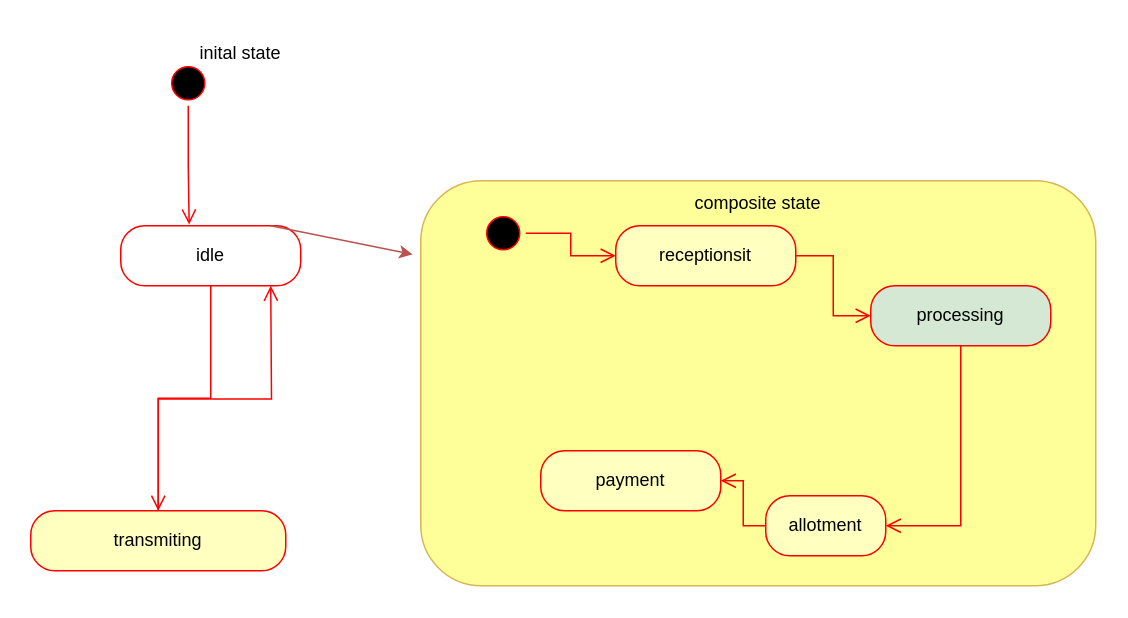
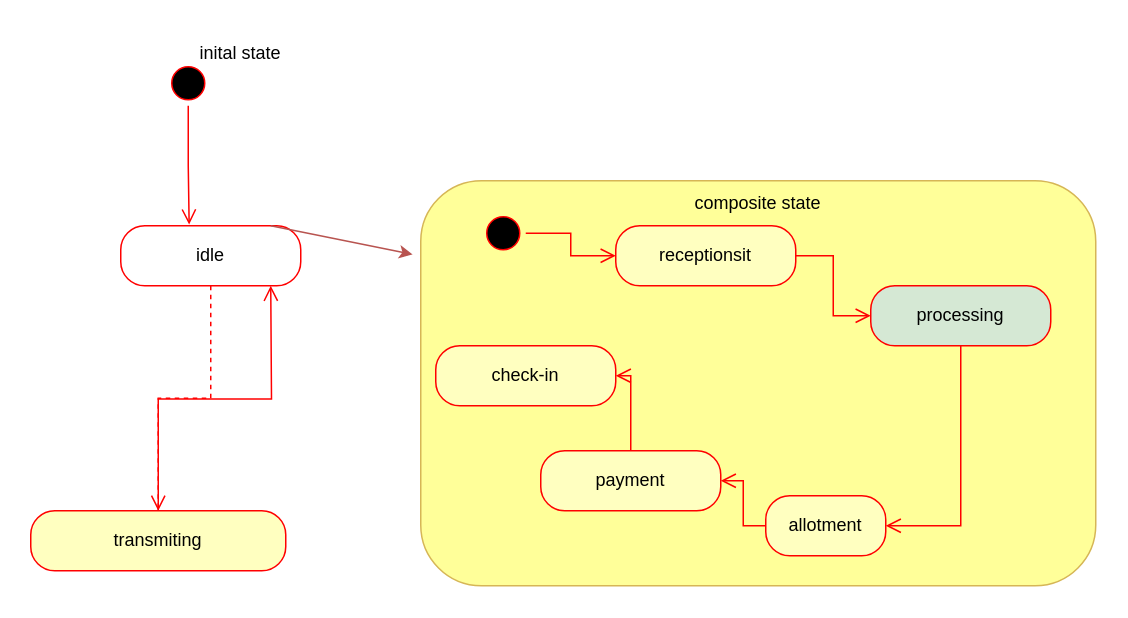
(211, 342) -> (211, 342)
none -> (526, 376)
none -> (631, 408)
